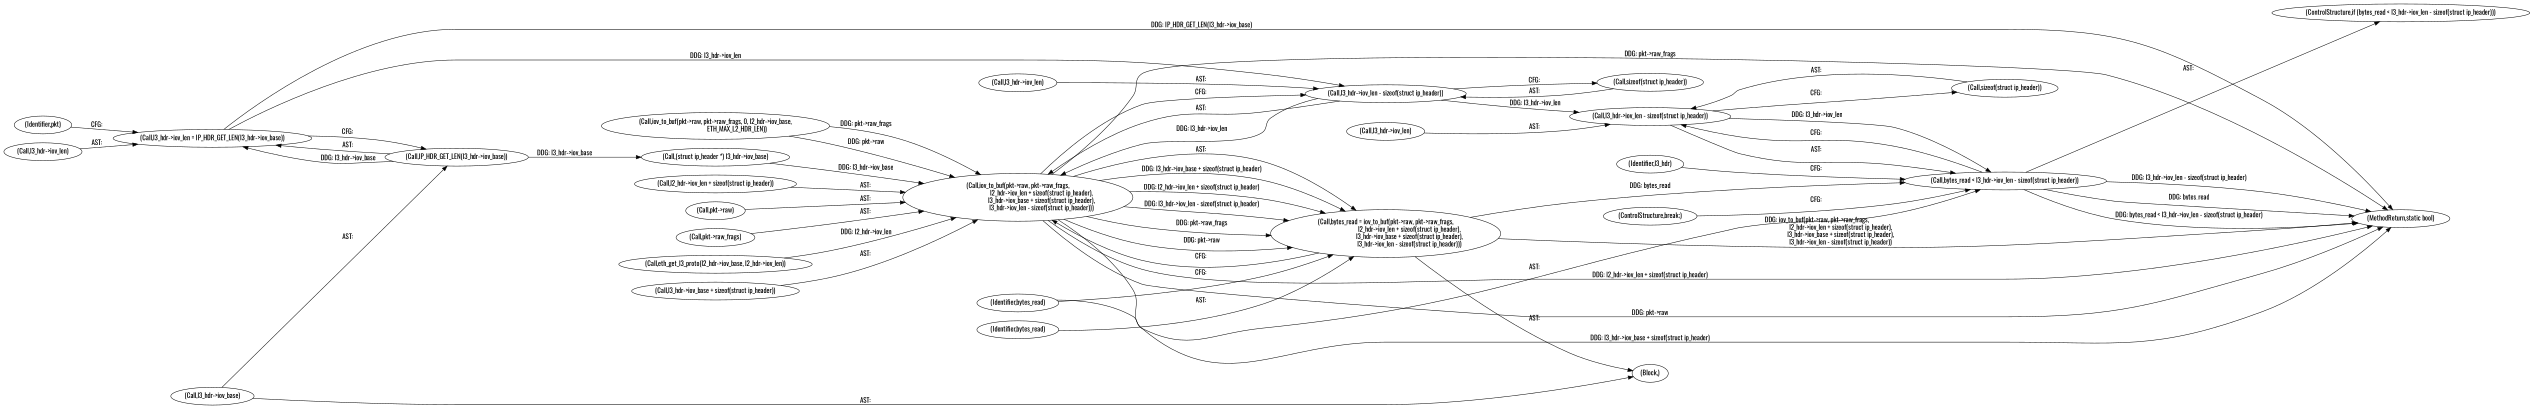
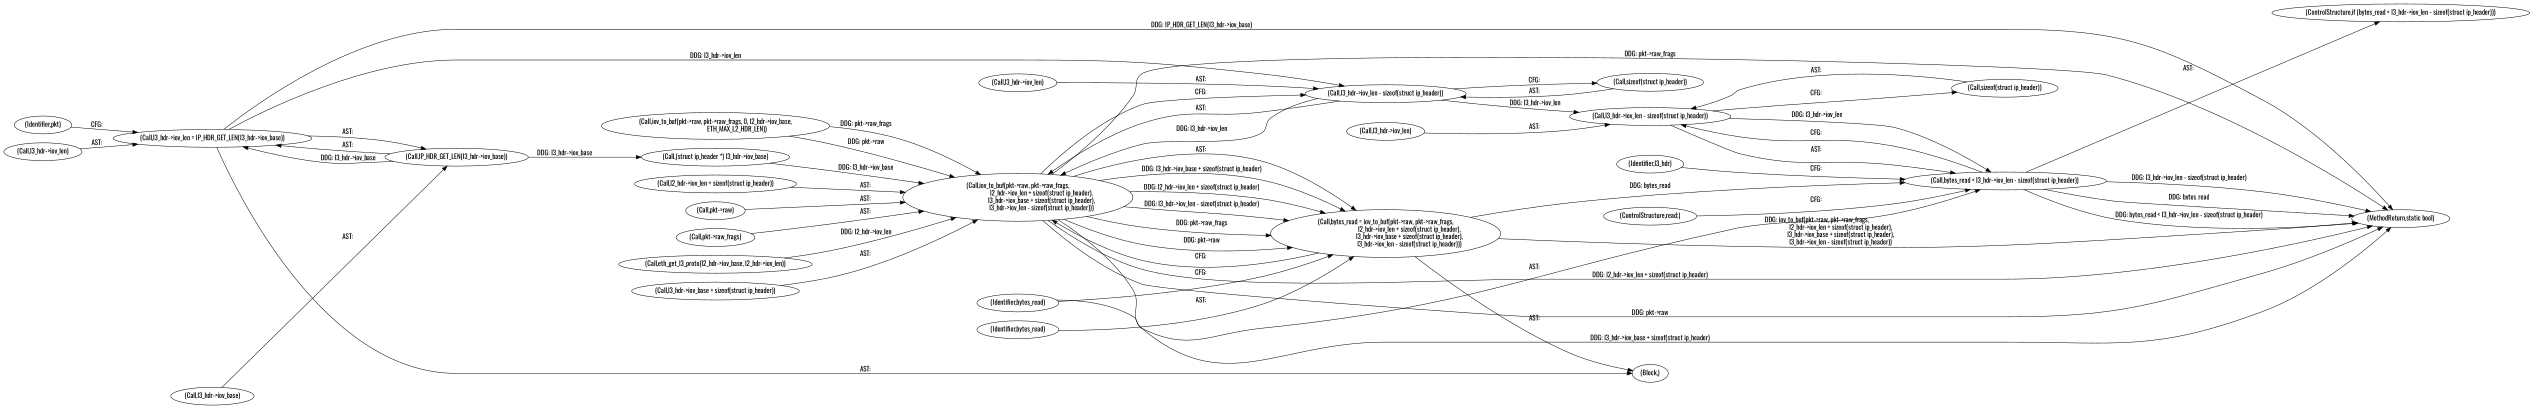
(348, 132) -> (348, 132)
(1650, 216) -> (1650, 216)
(941, 405) -> (869, 373)
